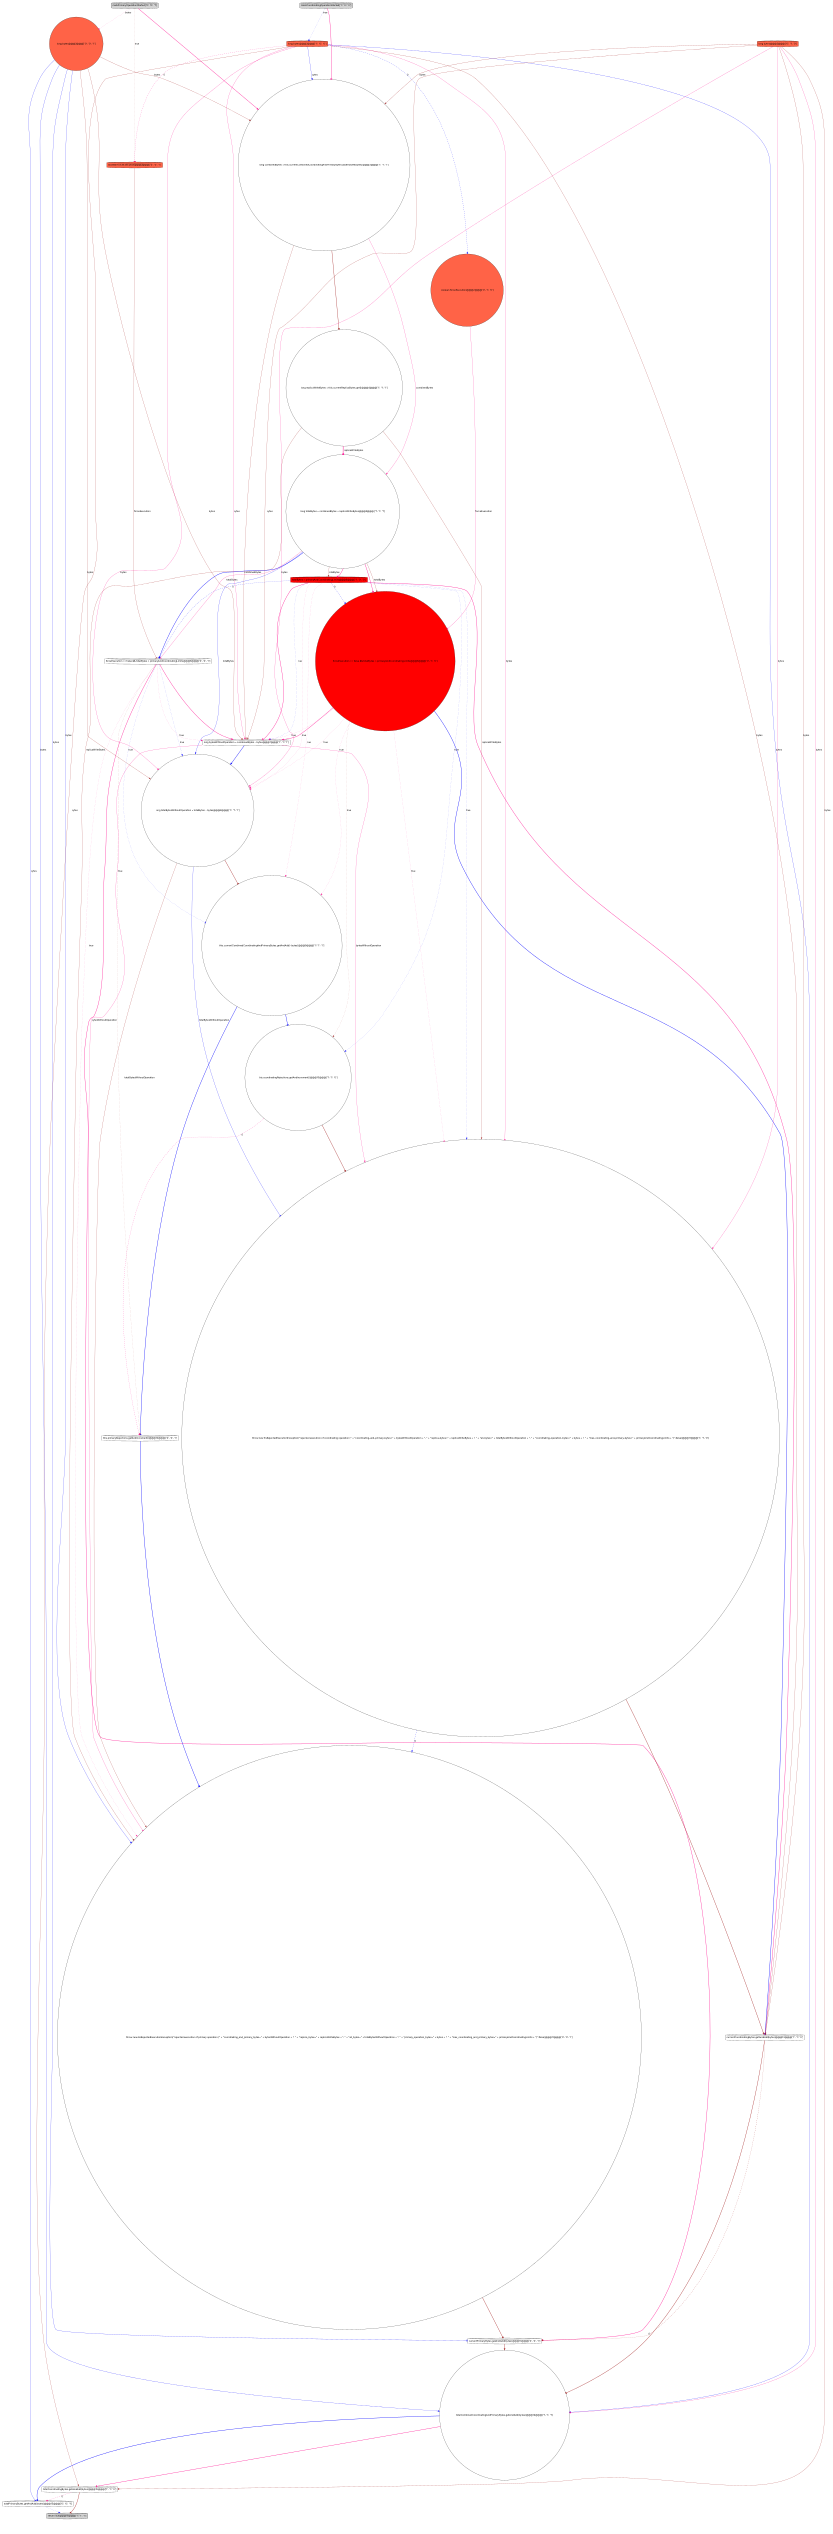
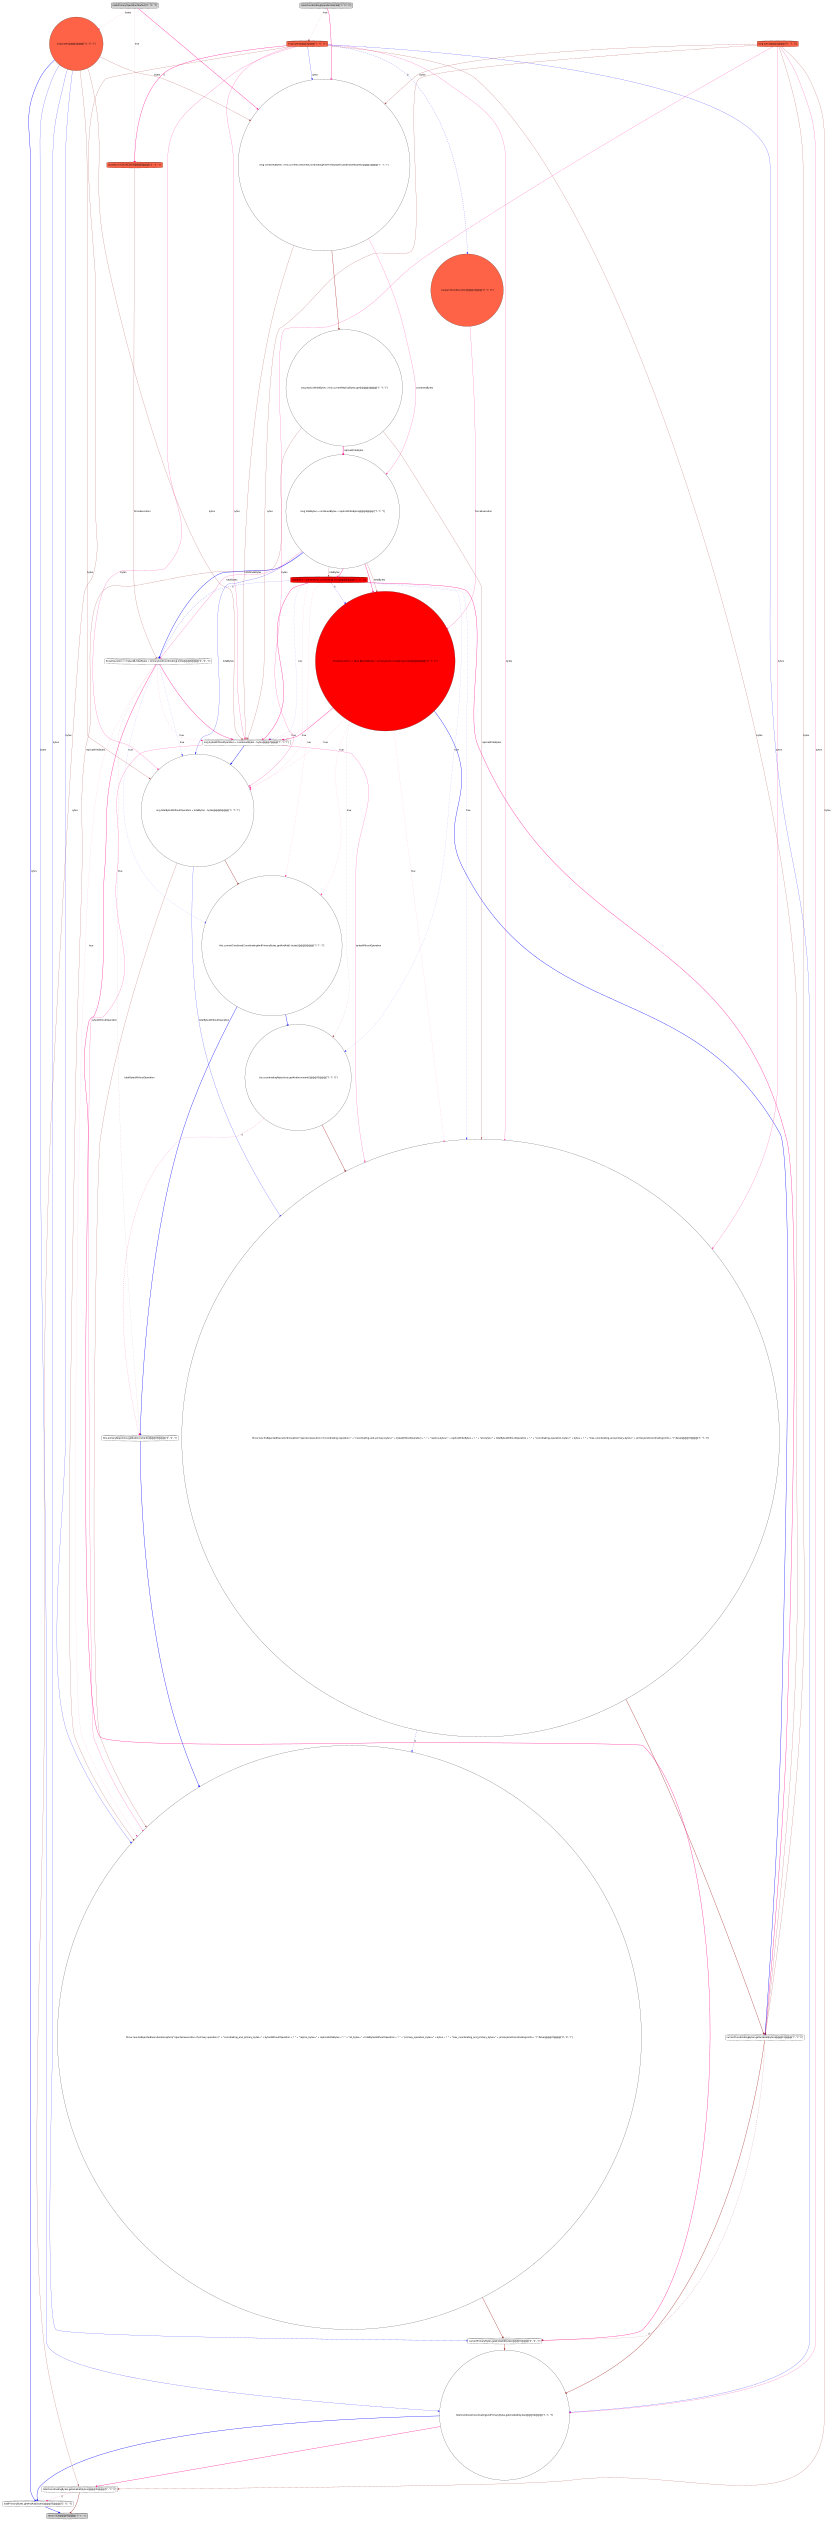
(317, 24) -> (317, 24)
(173, 68) -> (173, 68)
(31, 1277) -> (31, 1277)
(52, 2510) -> (52, 2510)
